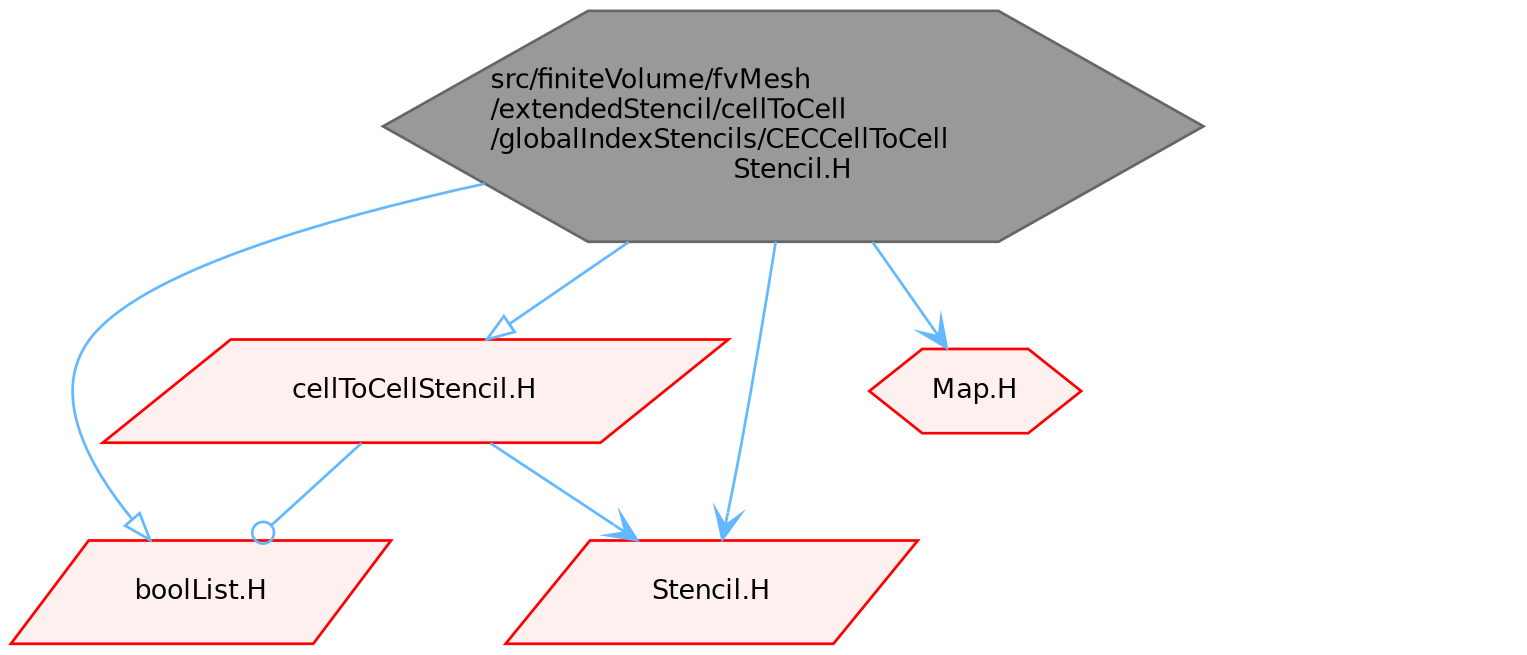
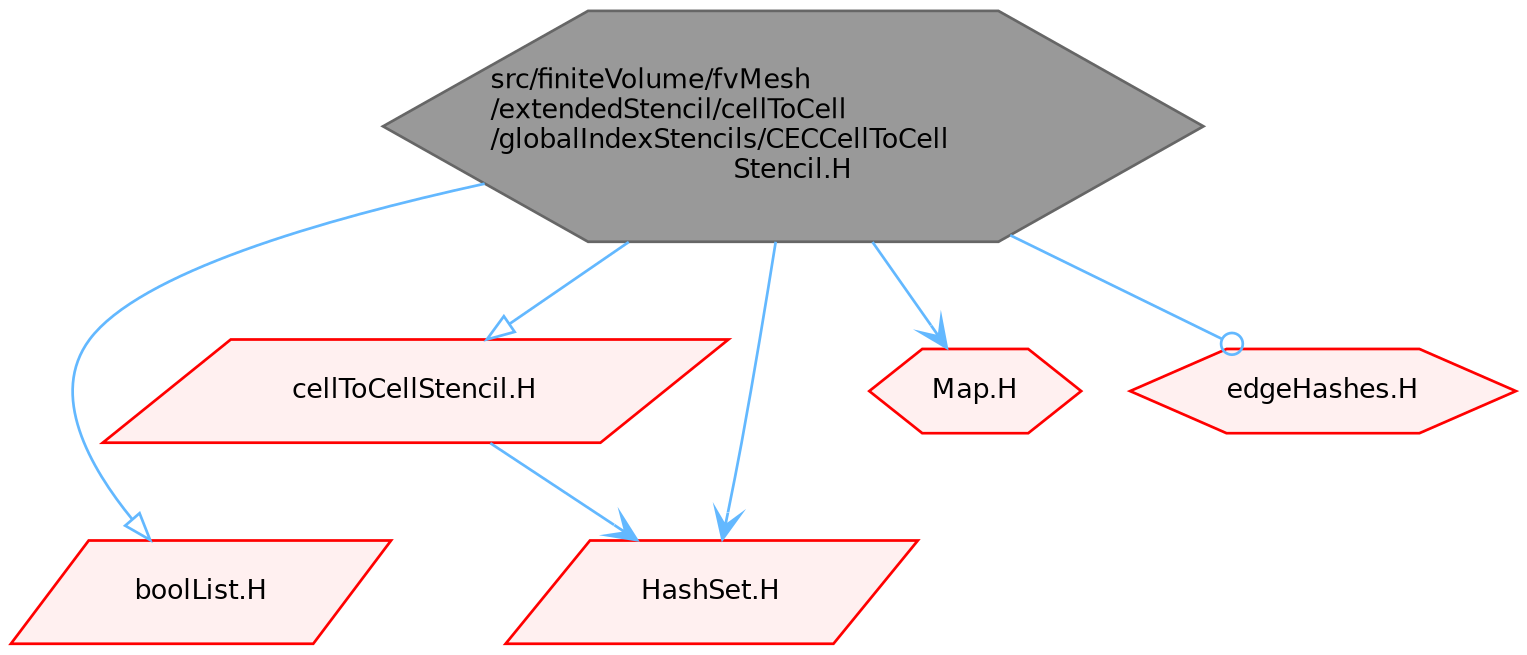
none -> (1323, 391)
(317, 484) -> none
(712, 592) -> (712, 592)
